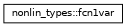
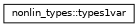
(63, 14) -> (69, 14)
